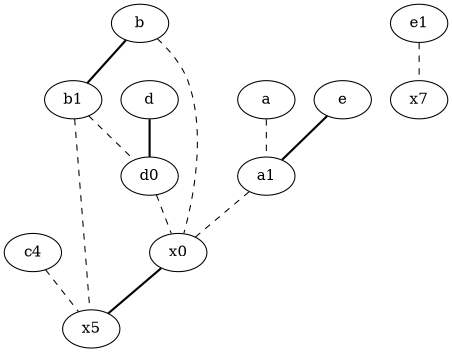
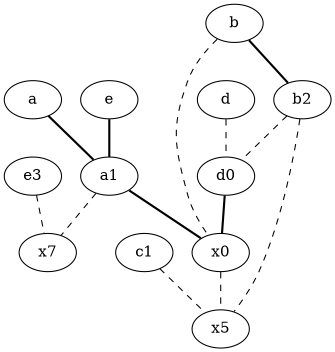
(419, 23) -> (33, 176)
(73, 100) -> (302, 100)
(150, 138) -> (226, 138)
(266, 138) -> (71, 138)
none -> (79, 214)
(164, 214) -> (223, 214)
(222, 214) -> (165, 214)
(33, 253) -> (144, 253)
(135, 291) -> (221, 291)
